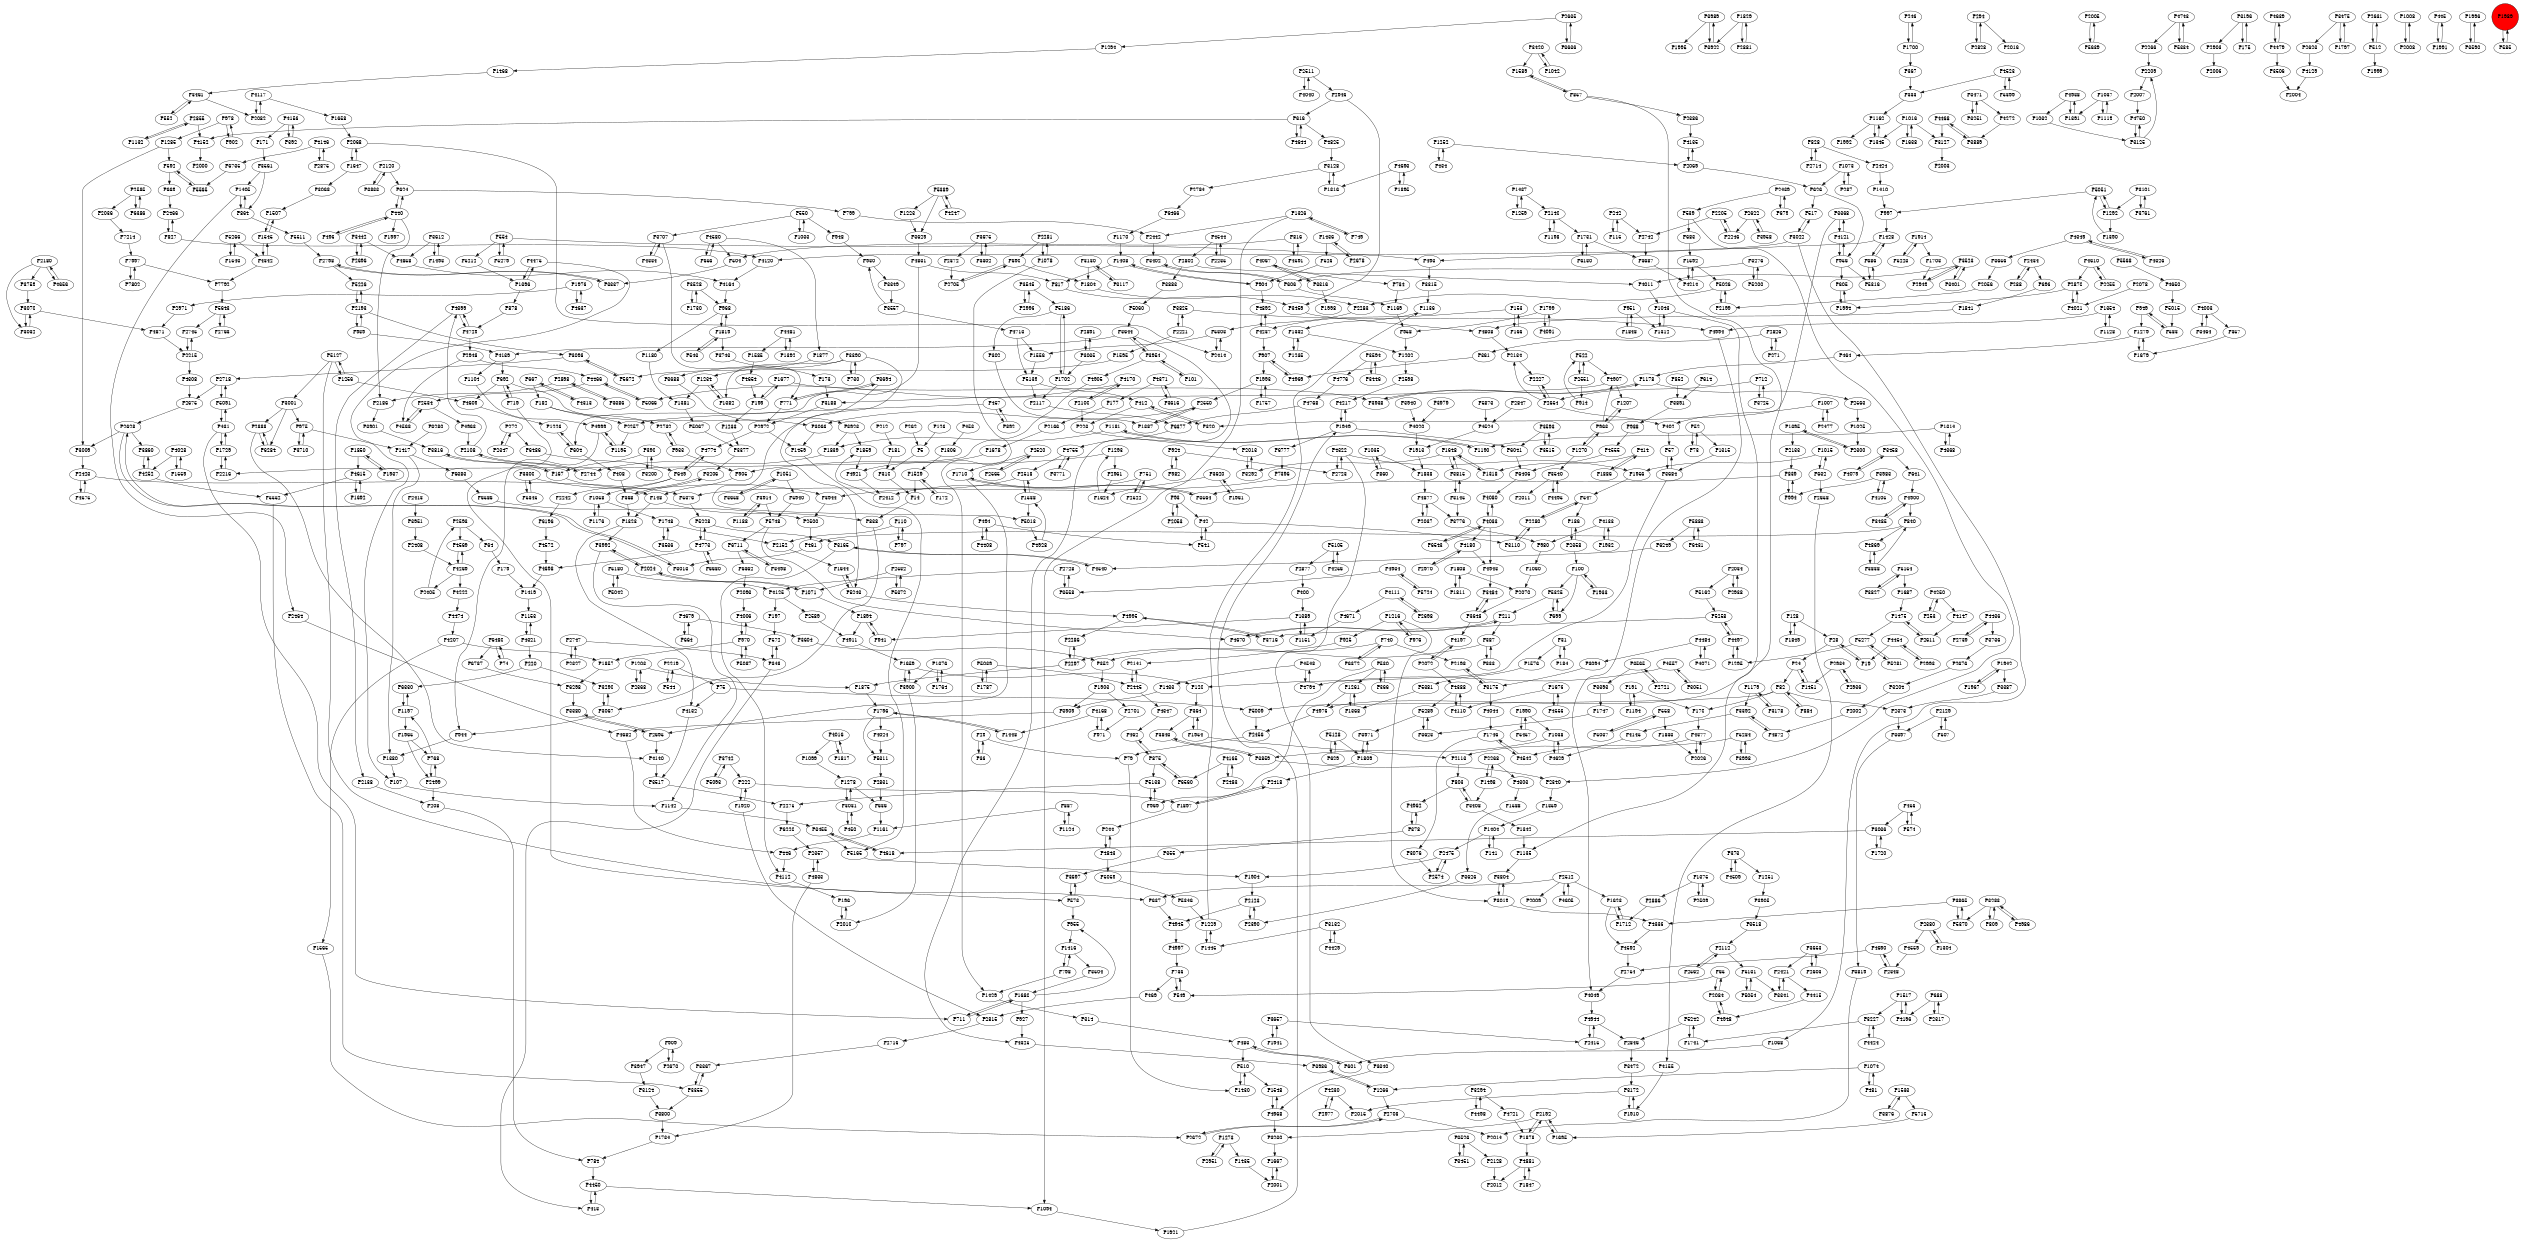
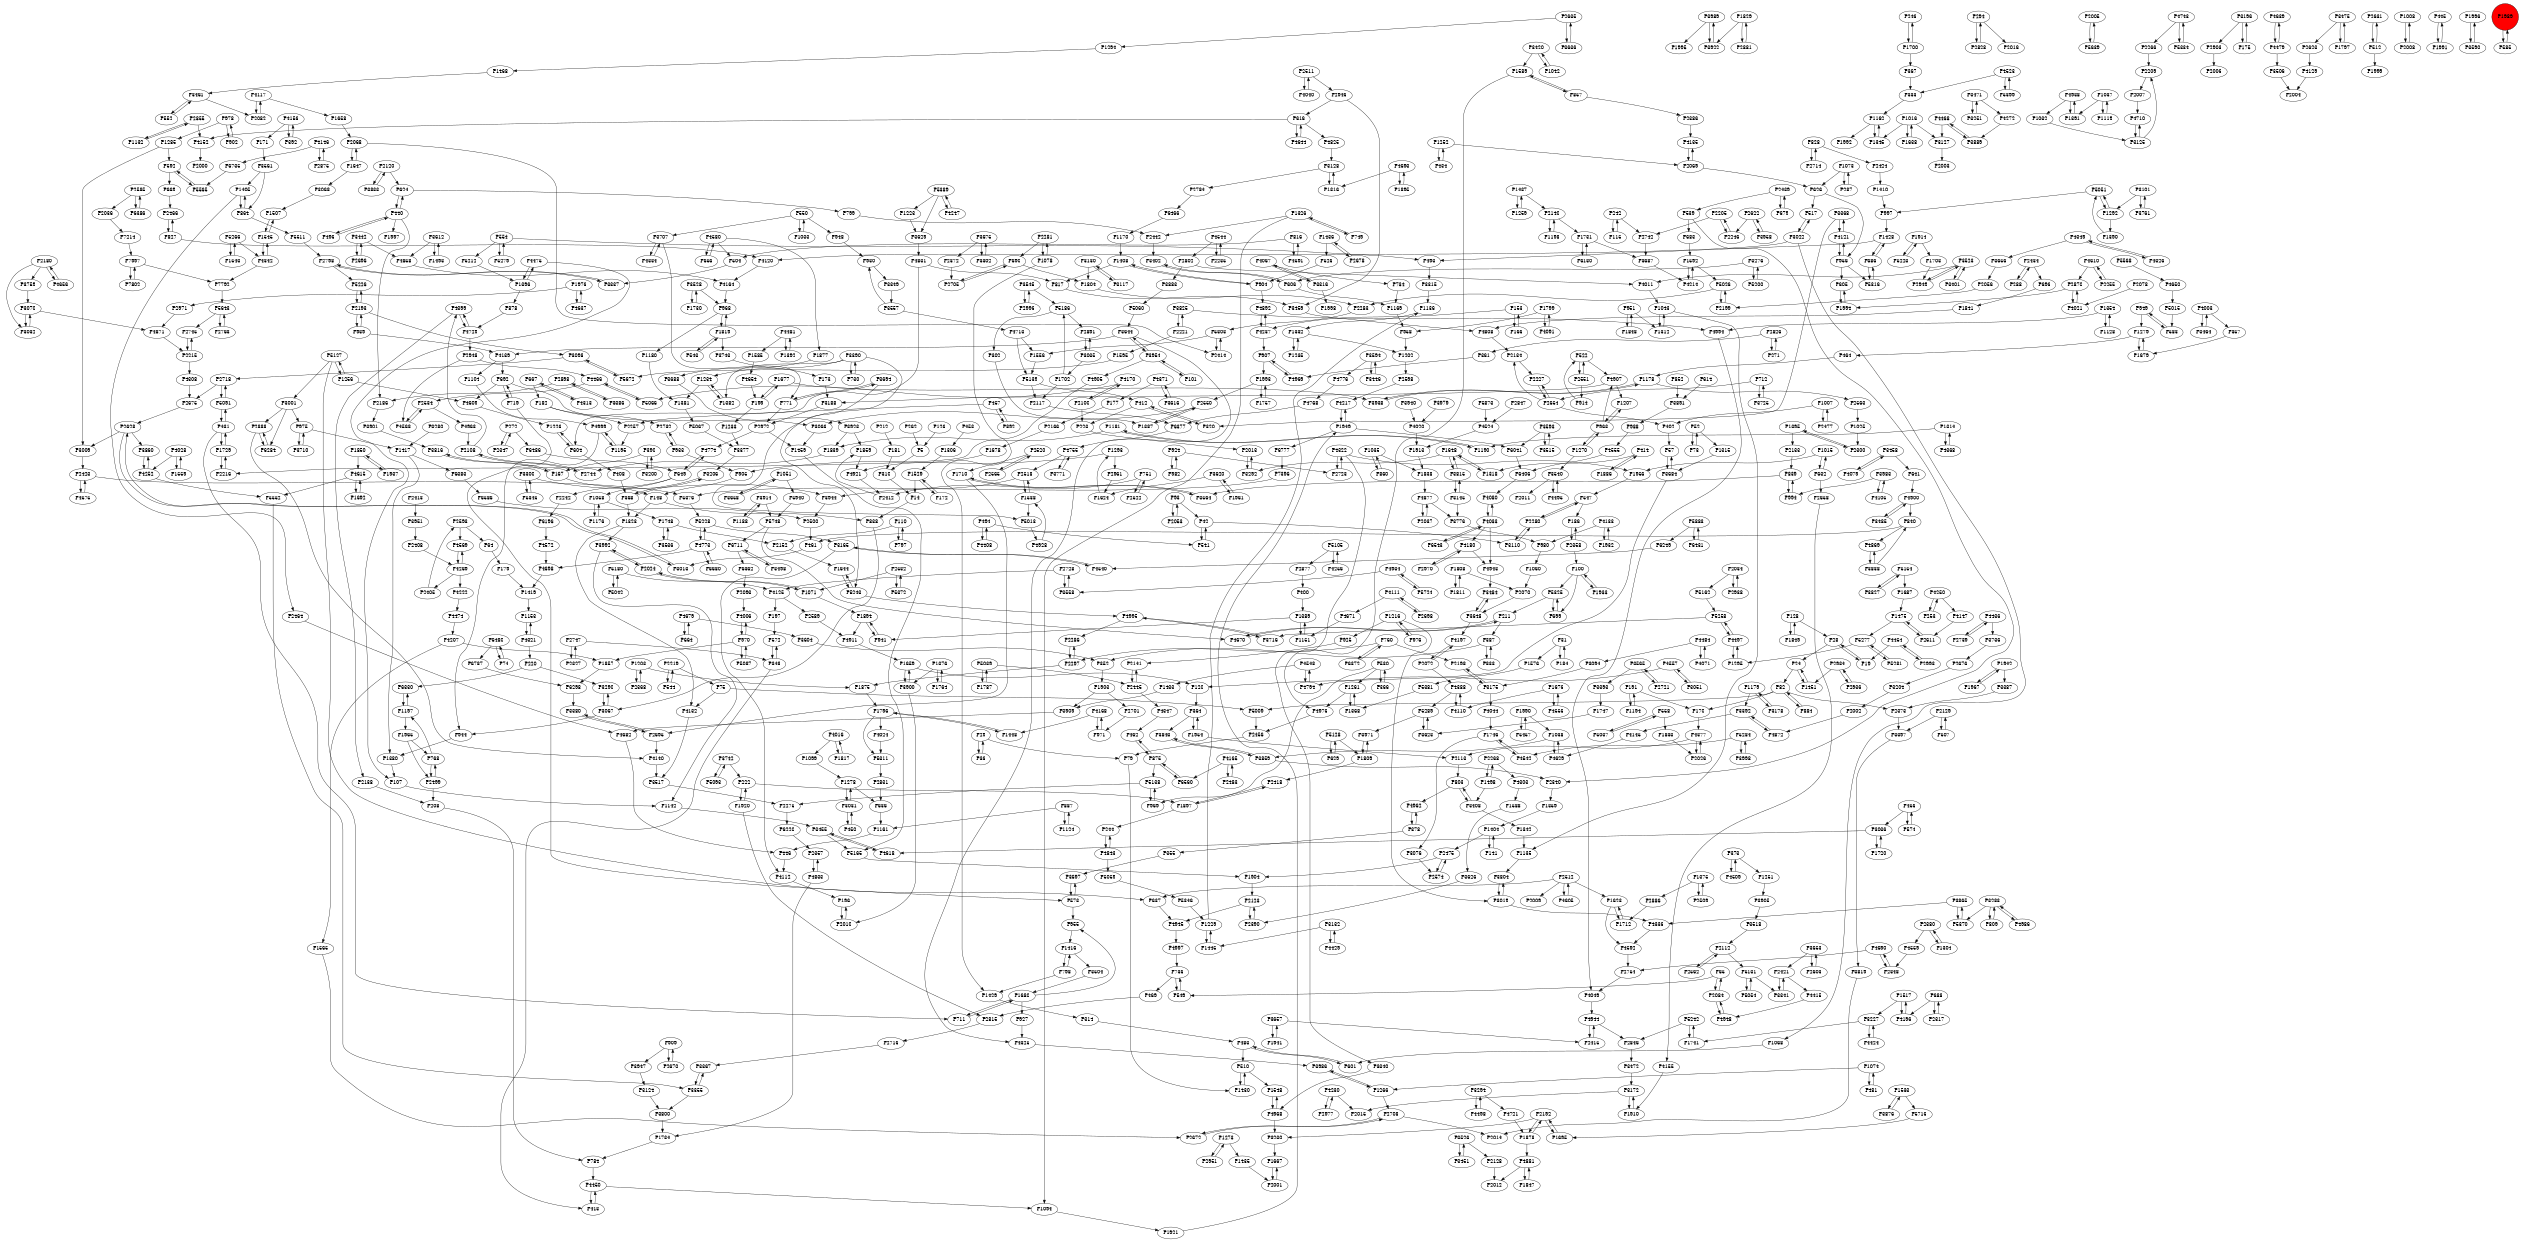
(2138, 119) -> (2138, 119)
(1060, 340) -> (1074, 319)
(1770, 543) -> (1439, 429)
(1387, 640) -> (1387, 640)
